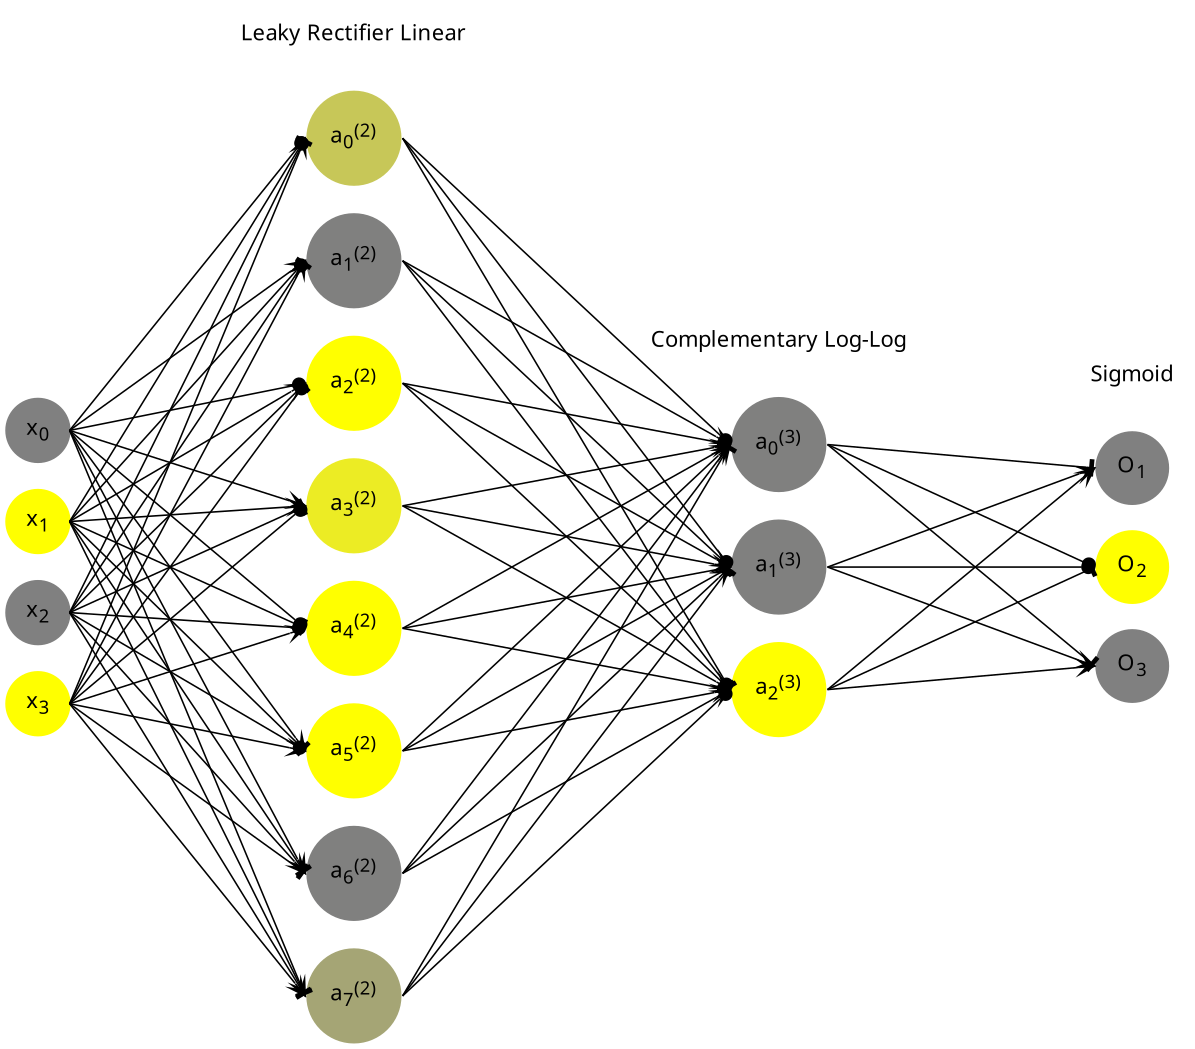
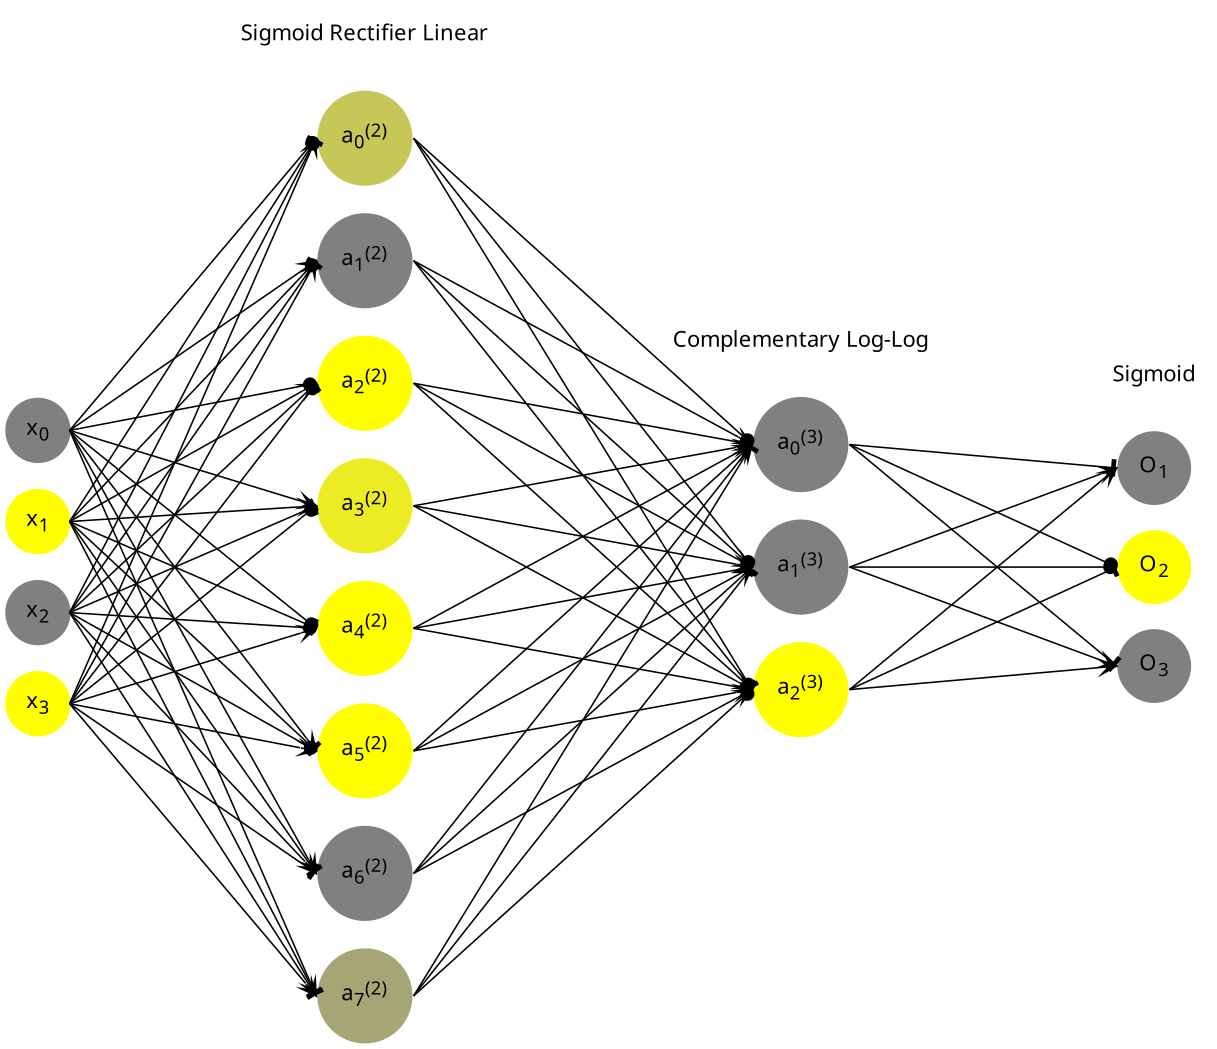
(354, 35) -> (365, 35)
